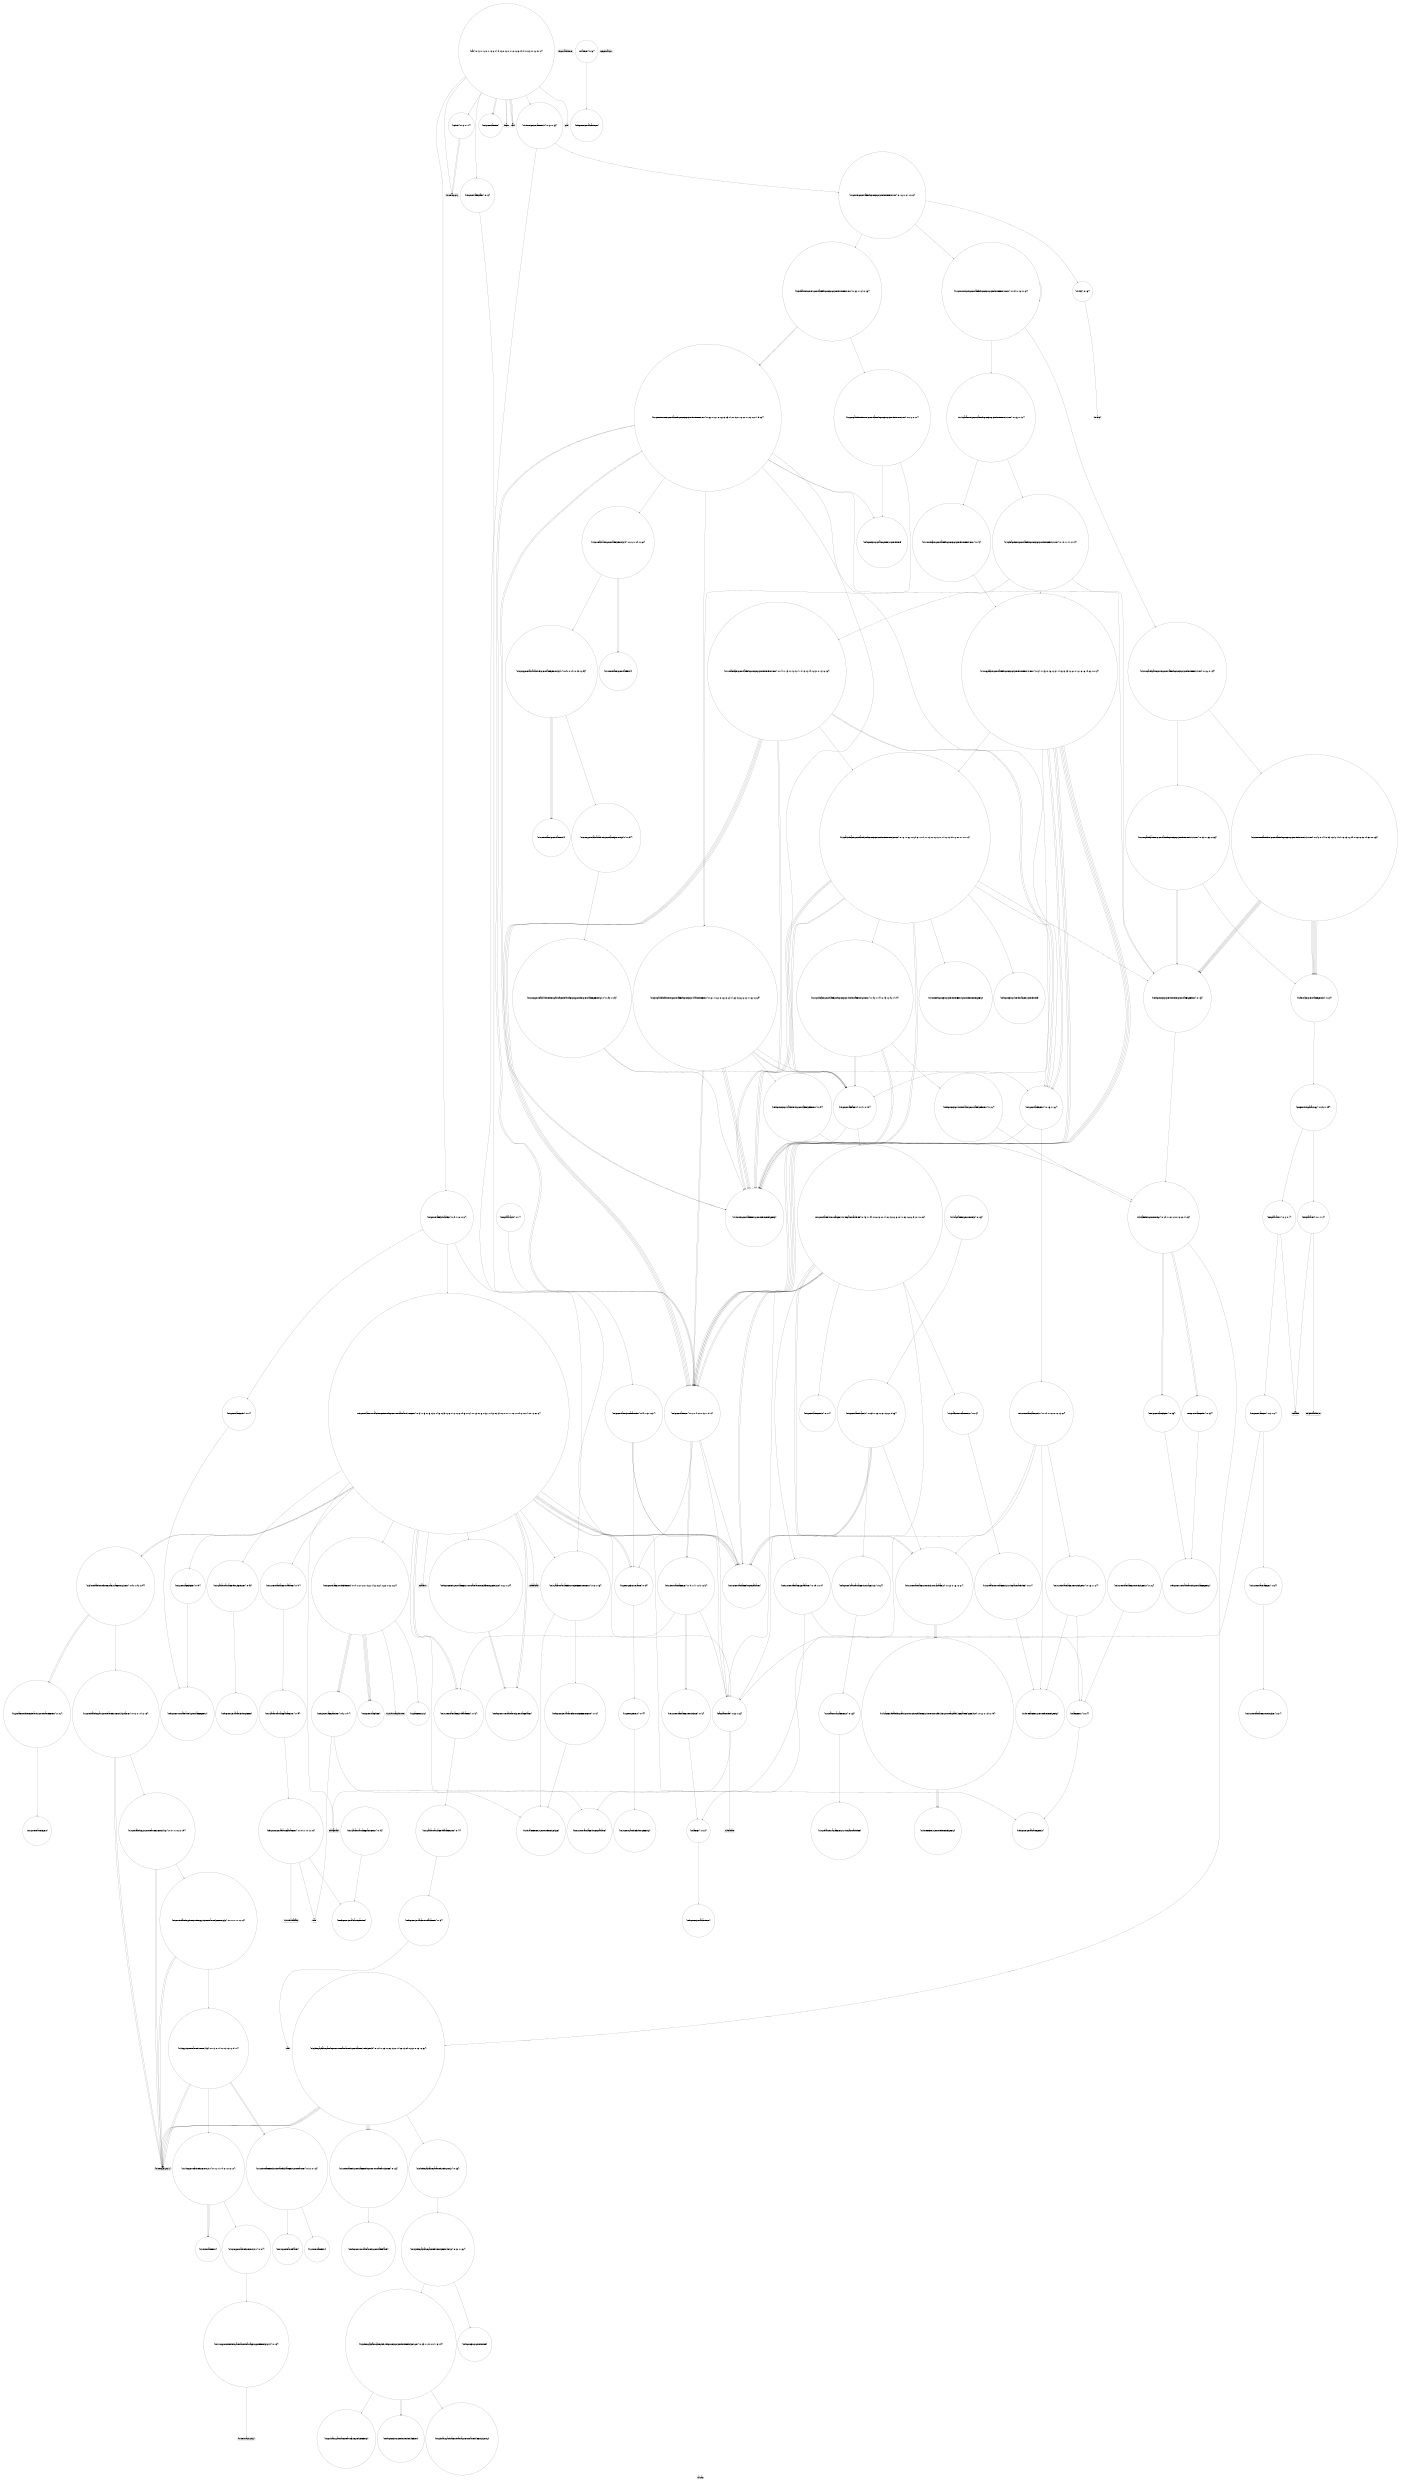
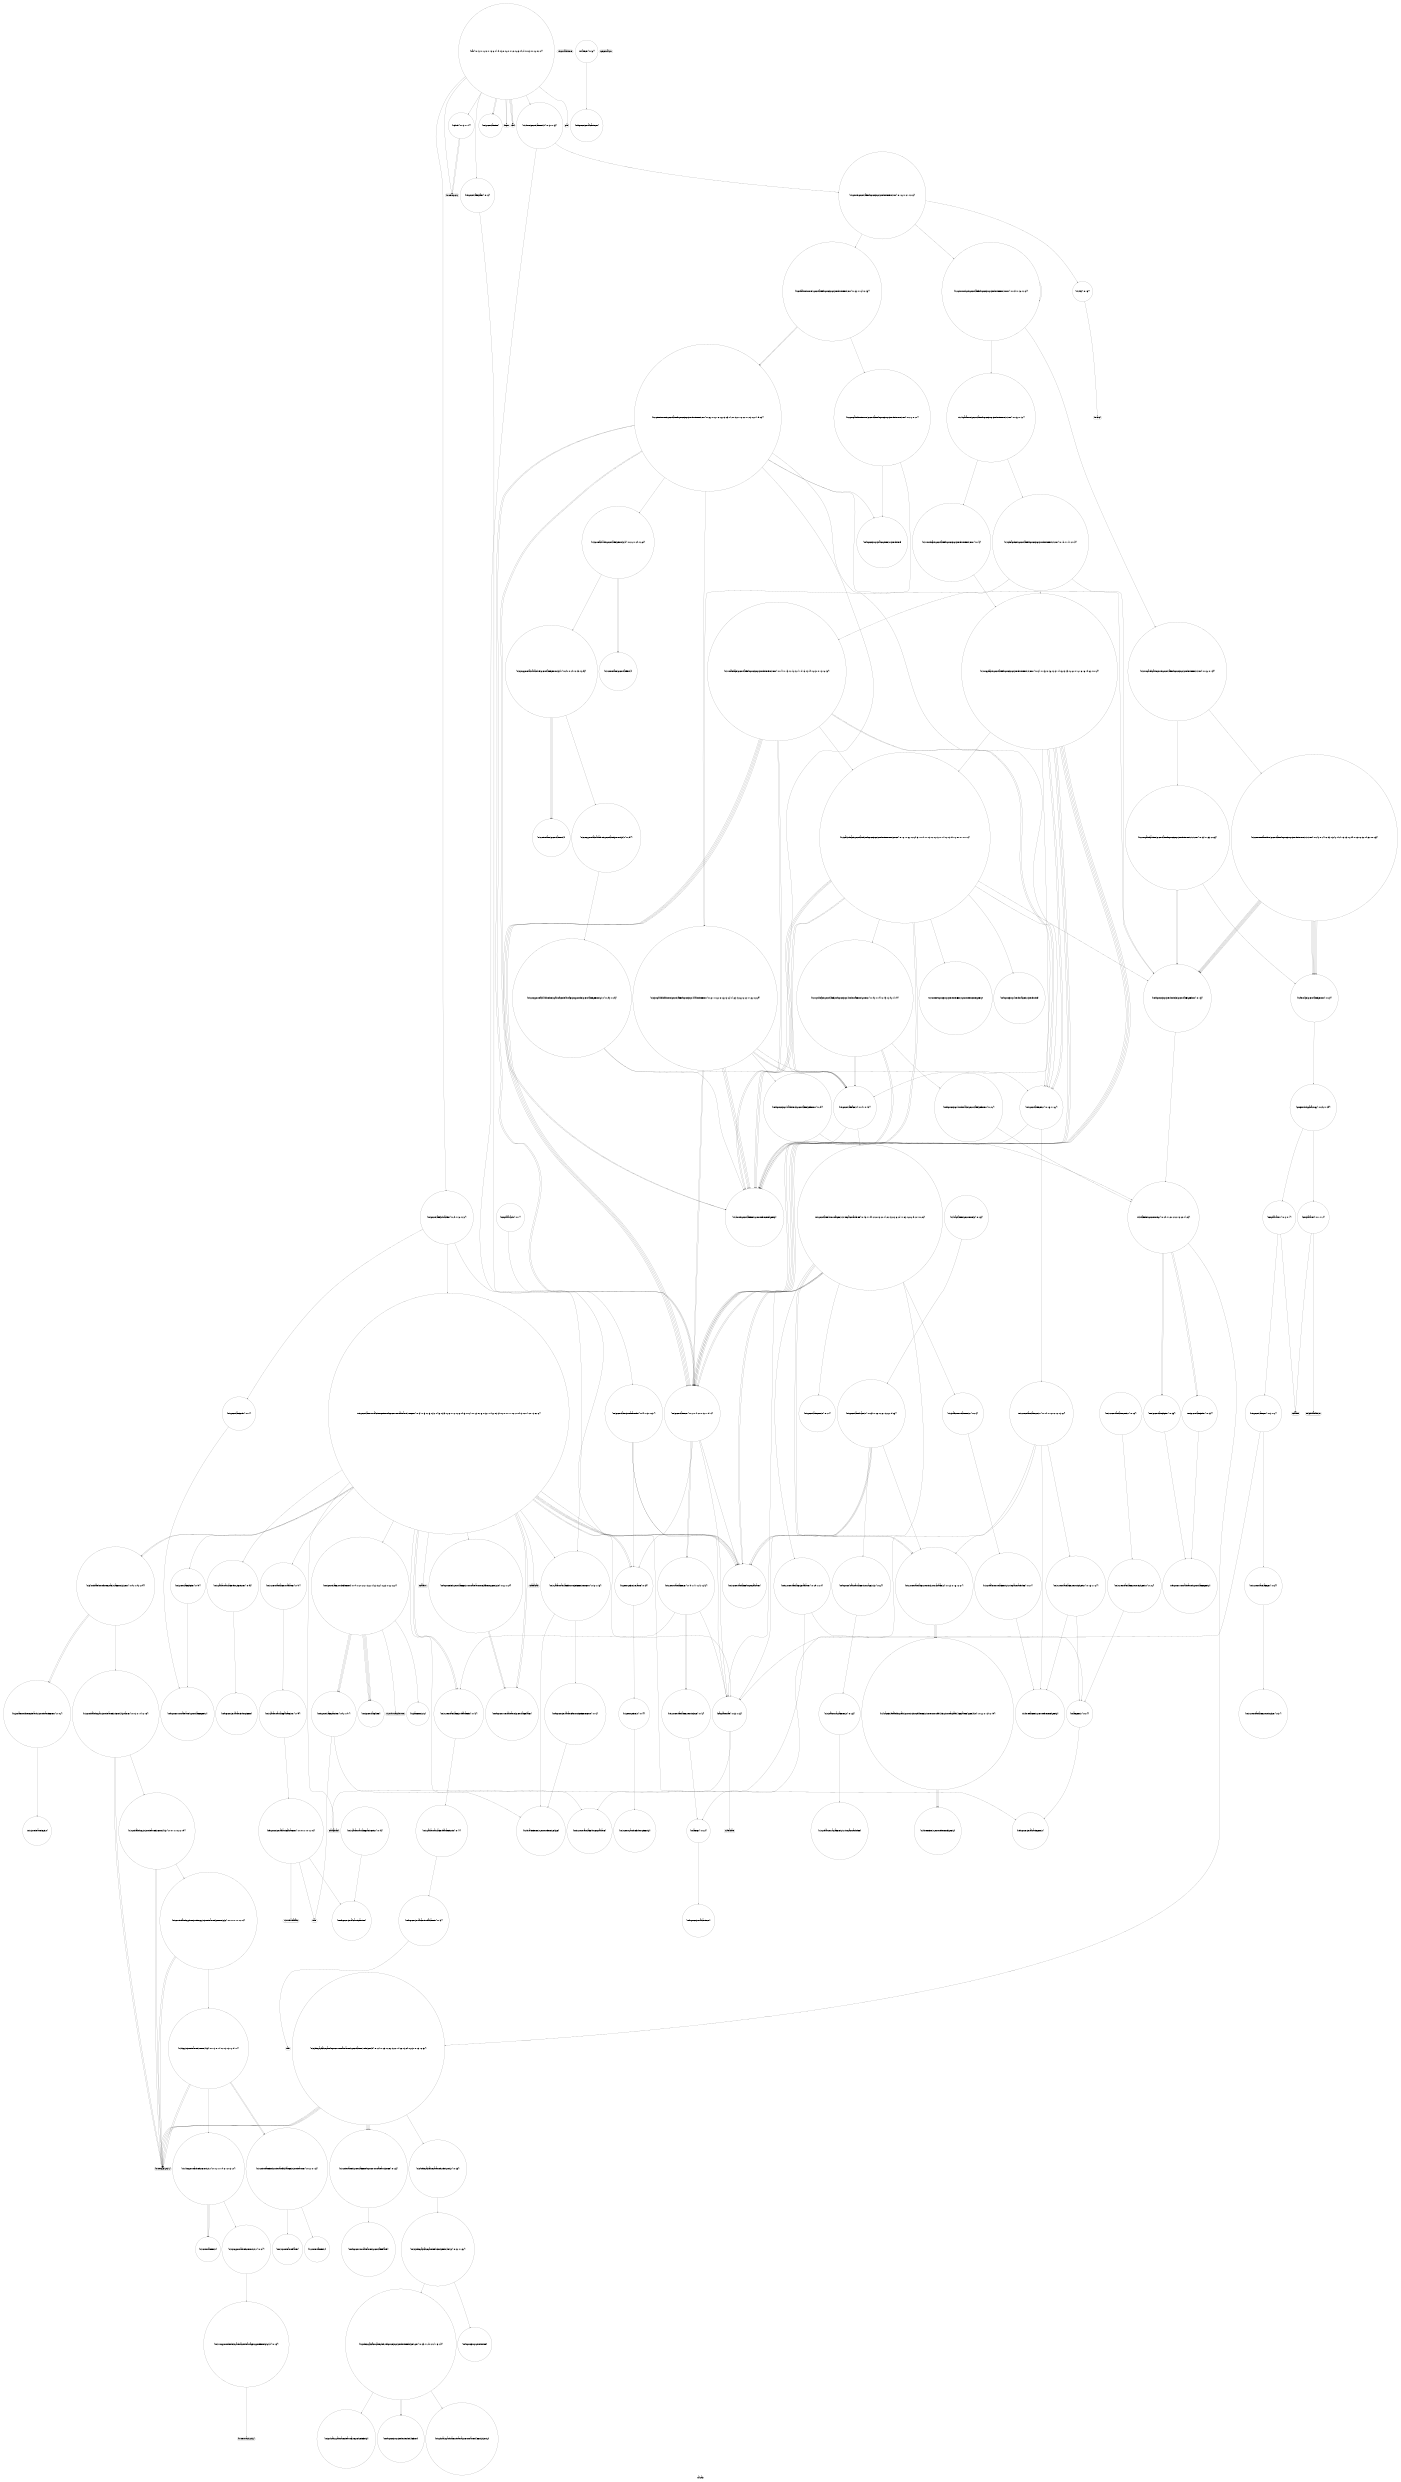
none -> (1121, 1414)
